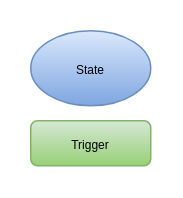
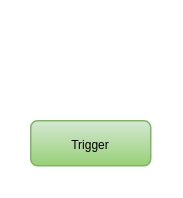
(91, 68) -> none
